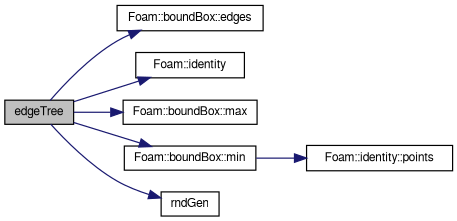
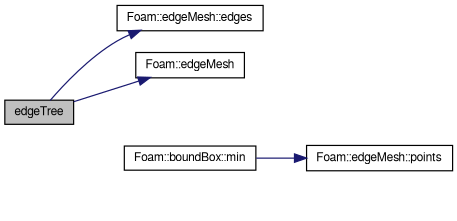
(190, 18) -> (190, 18)
(190, 65) -> (190, 65)
(190, 112) -> none
(107, 133) -> none
(380, 158) -> (380, 158)
(190, 204) -> none
